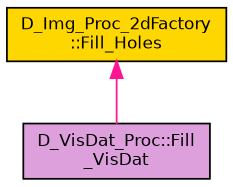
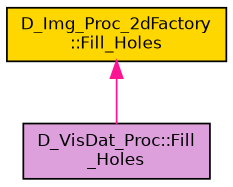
(117, 151) -> (117, 151)
